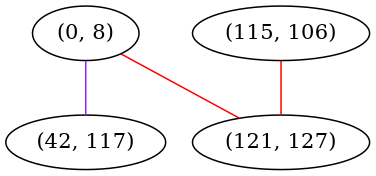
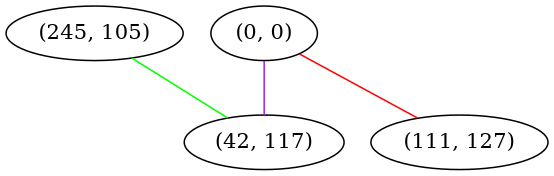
(86, 33) -> (264, 33)
none -> (95, 33)
(281, 33) -> none
(281, 142) -> (459, 142)
